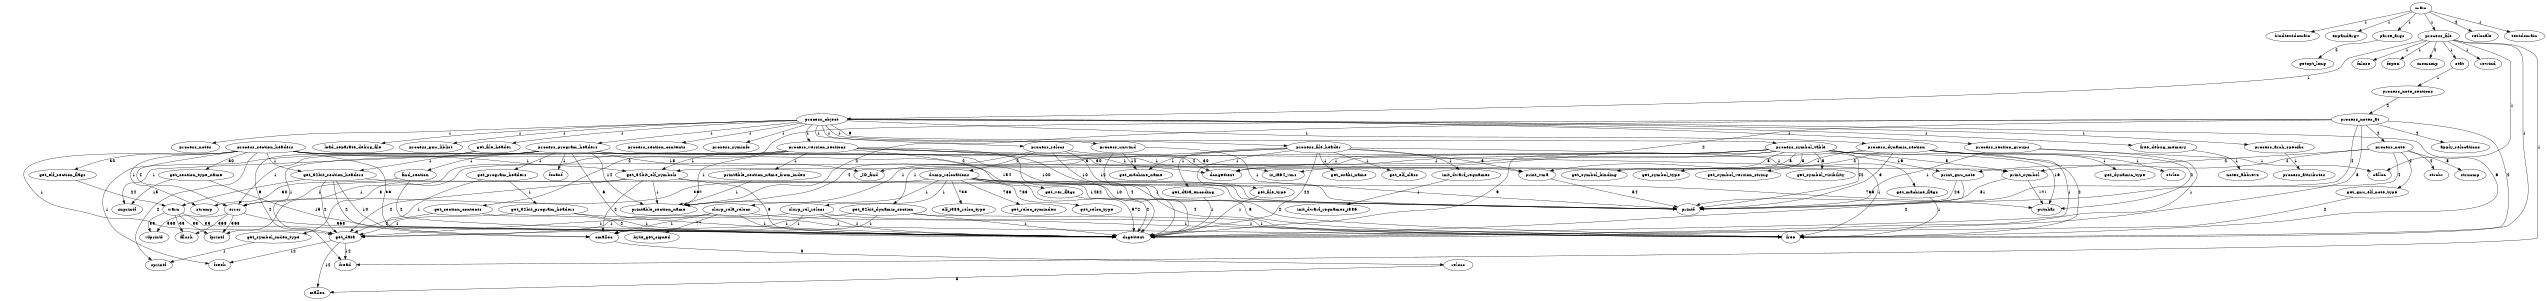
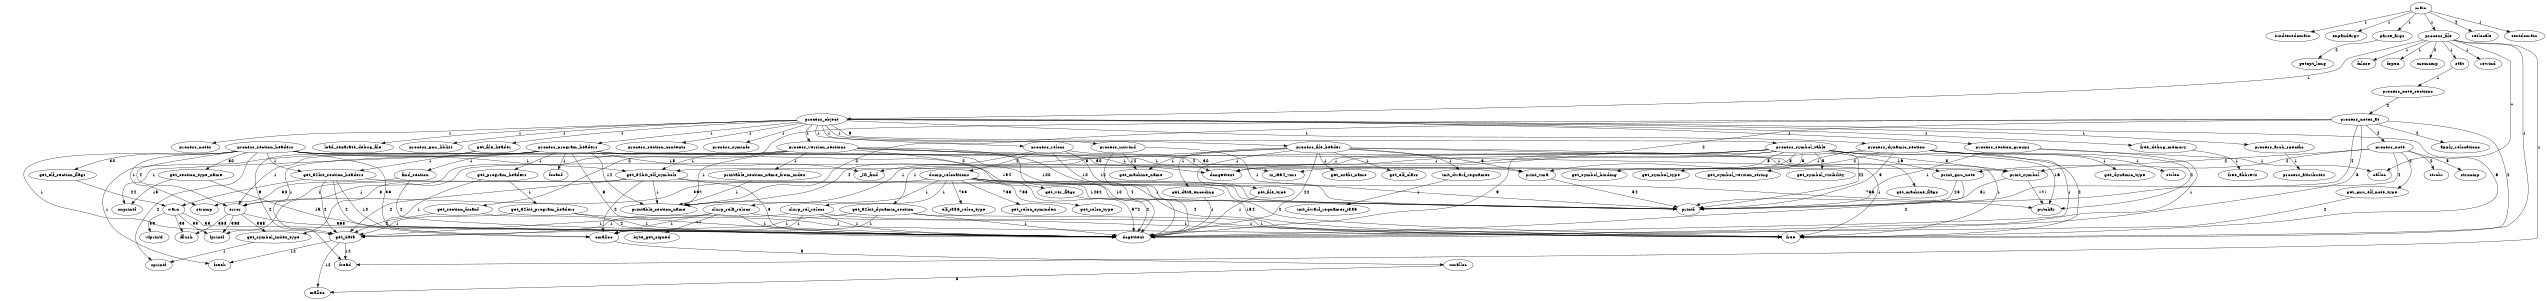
(2512, 106) -> (2512, 106)
(2243, 175) -> (2243, 175)
(458, 210) -> (458, 210)
(1251, 210) -> (1251, 210)
(195, 216) -> (252, 222)
(1882, 233) -> (1785, 161)
(1458, 265) -> (1458, 265)
